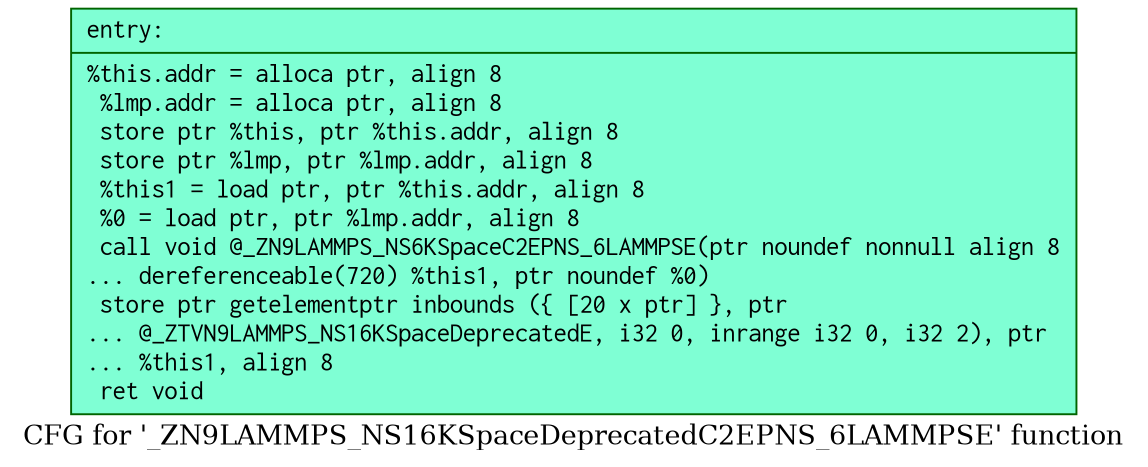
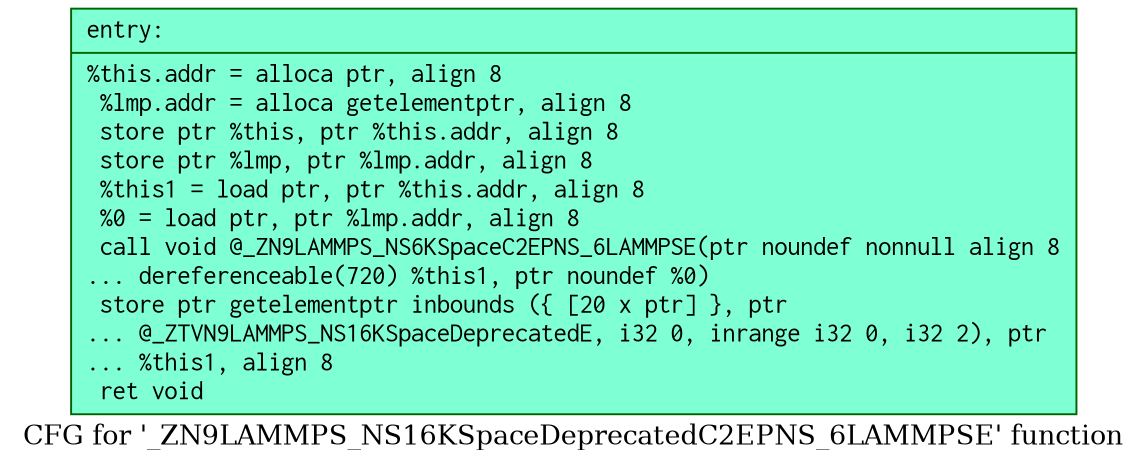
(295, 103) -> (359, 103)
